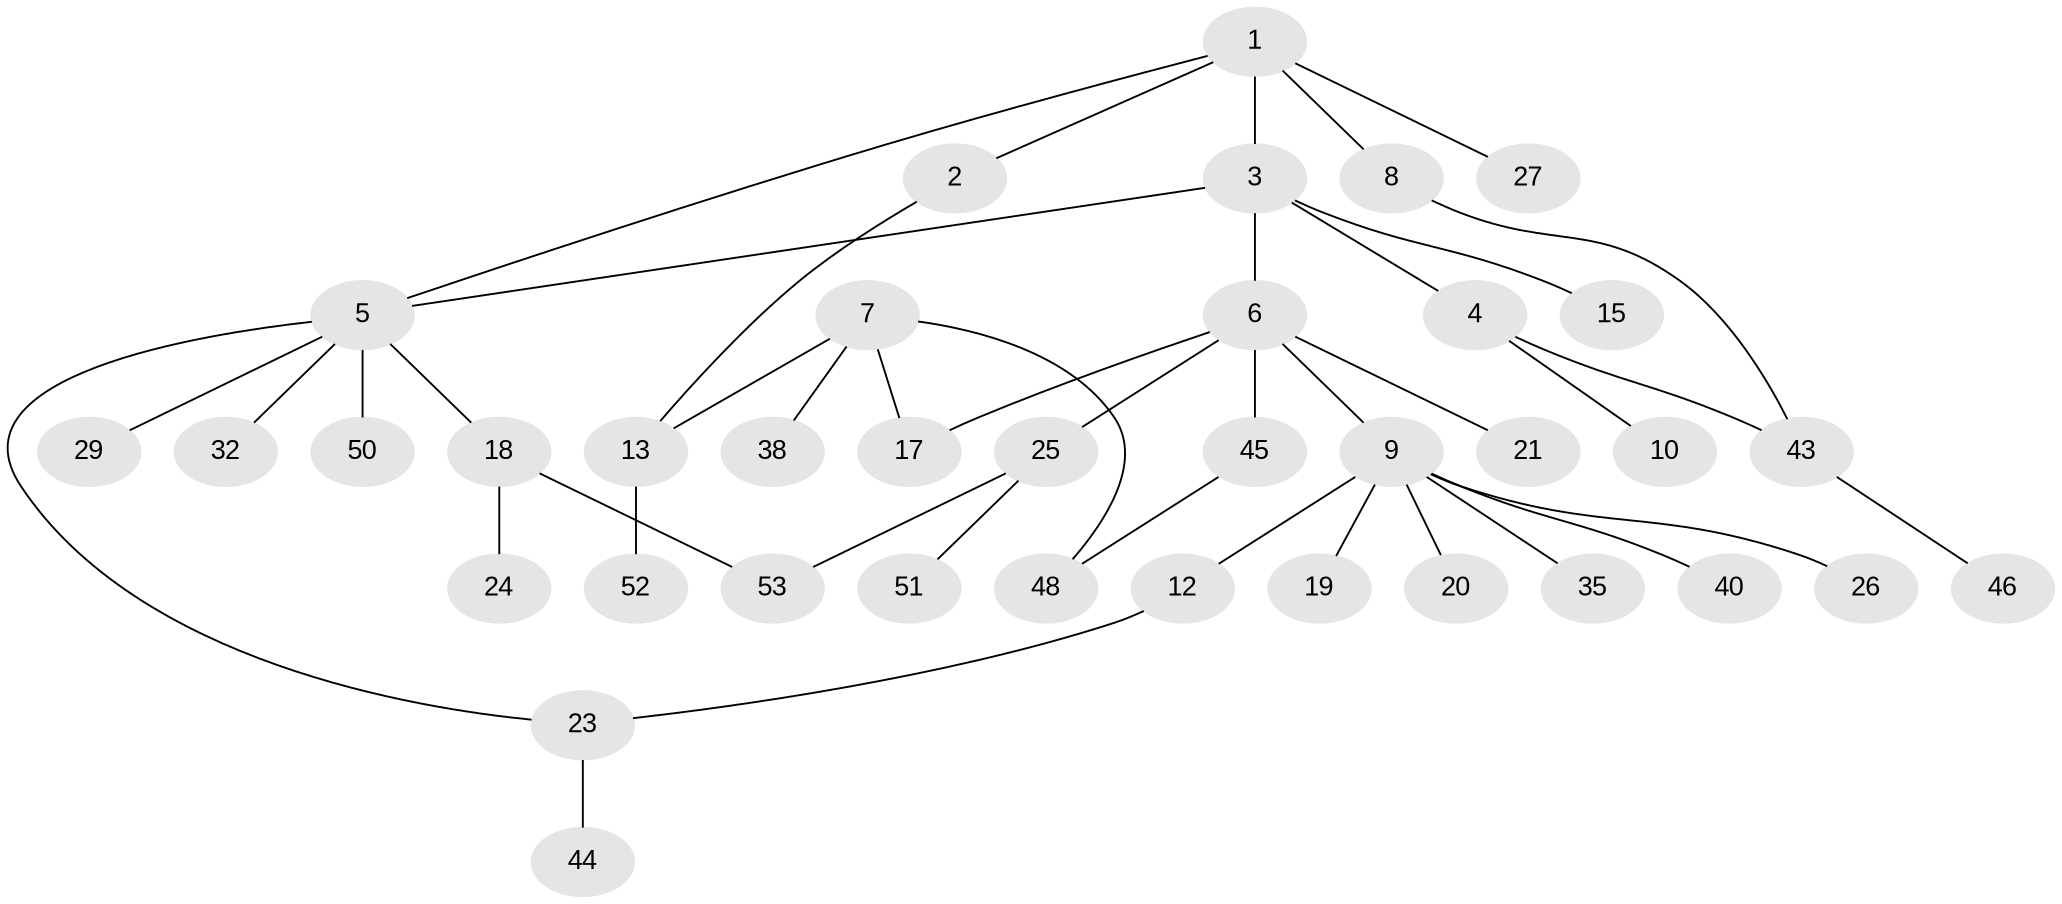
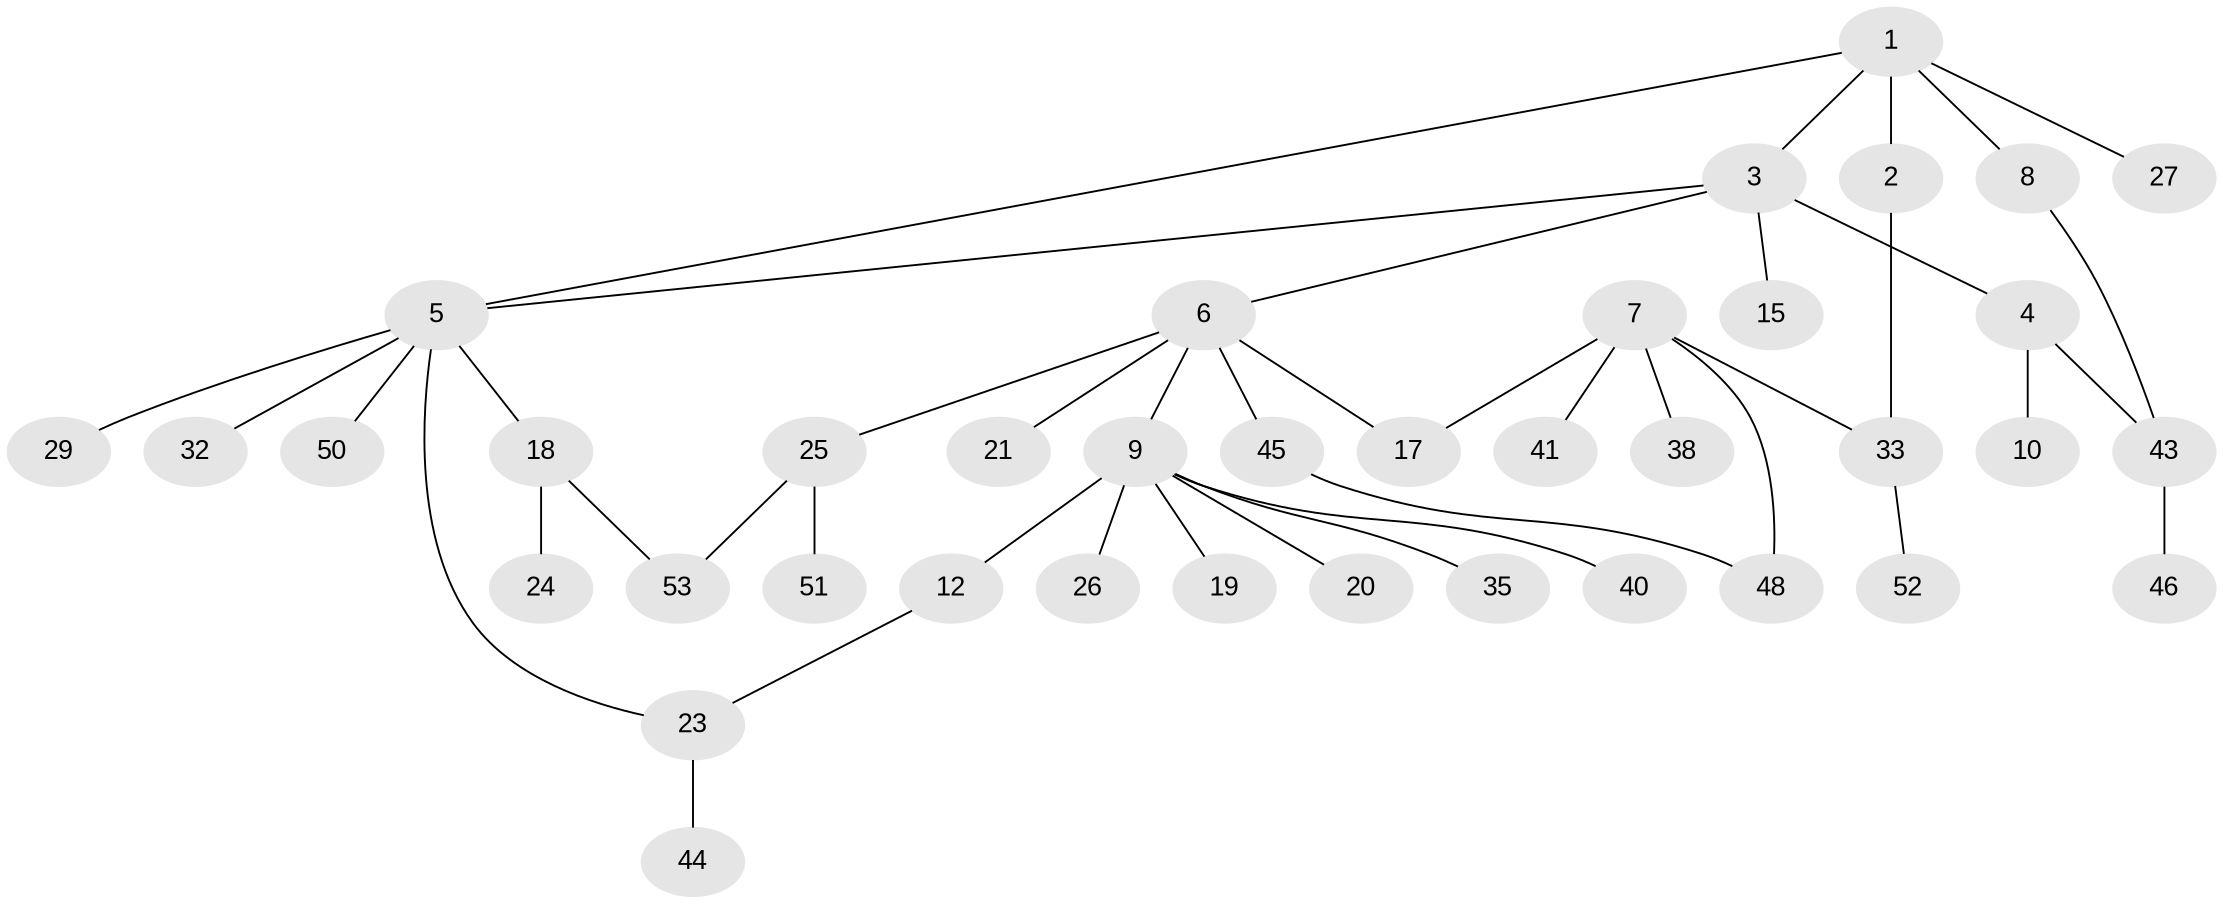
(636, 452) -> (1891, 452)
none -> (1545, 452)
